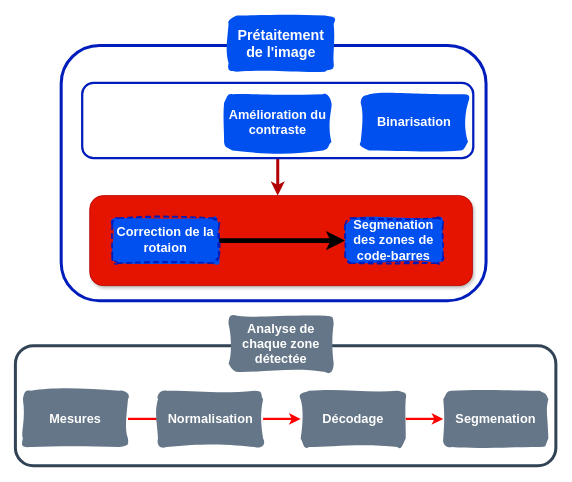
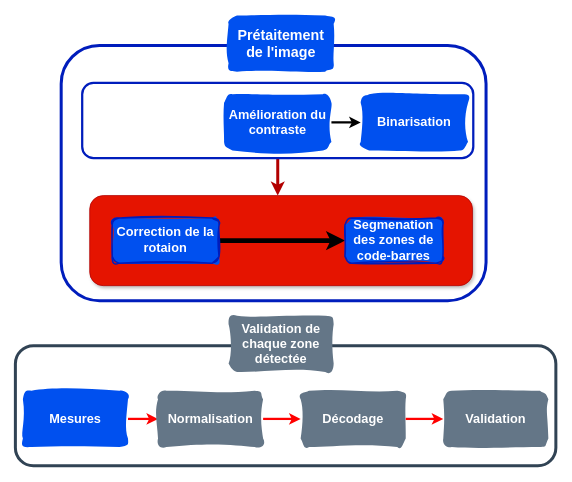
none -> (343, 122)
(165, 240) -> (165, 240)
(394, 240) -> (394, 240)
(281, 344) -> (281, 344)
(75, 419) -> (75, 419)
(151, 419) -> (148, 419)
(495, 419) -> (495, 419)
